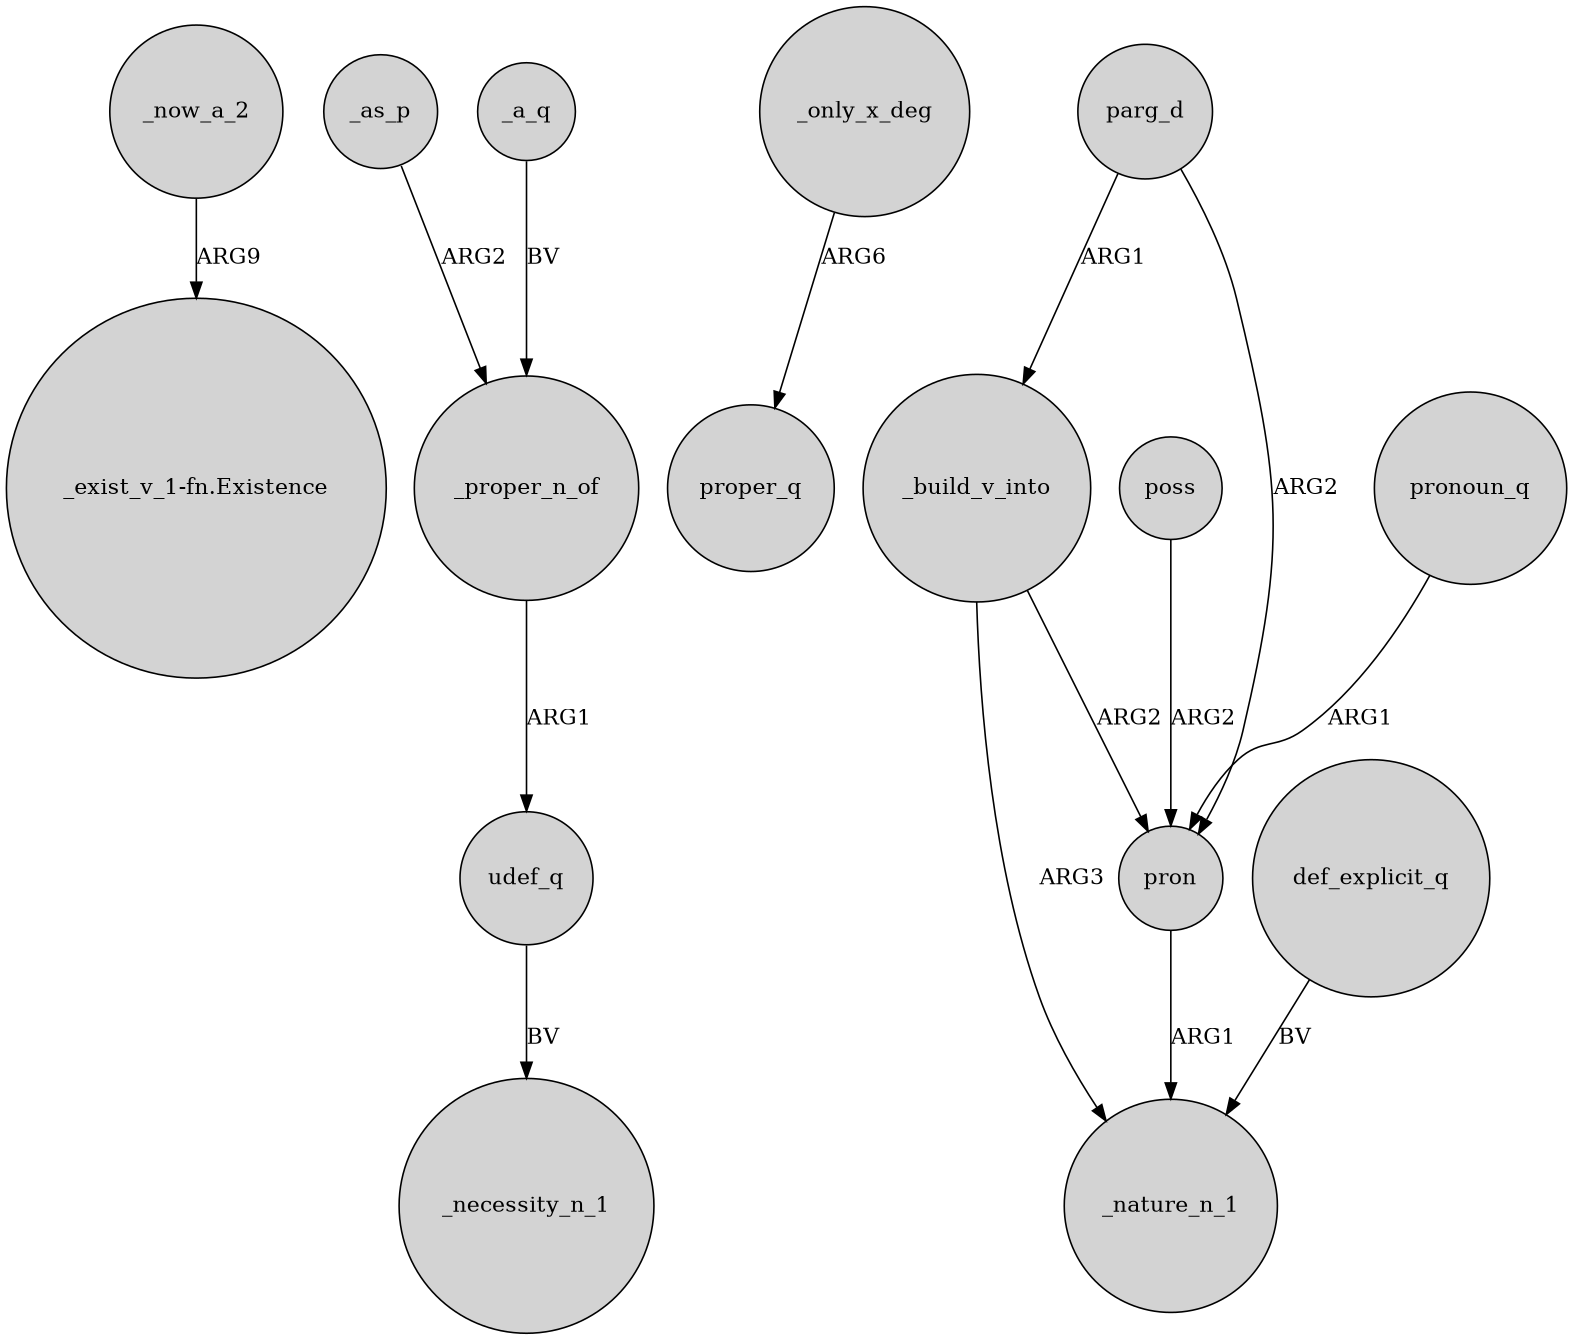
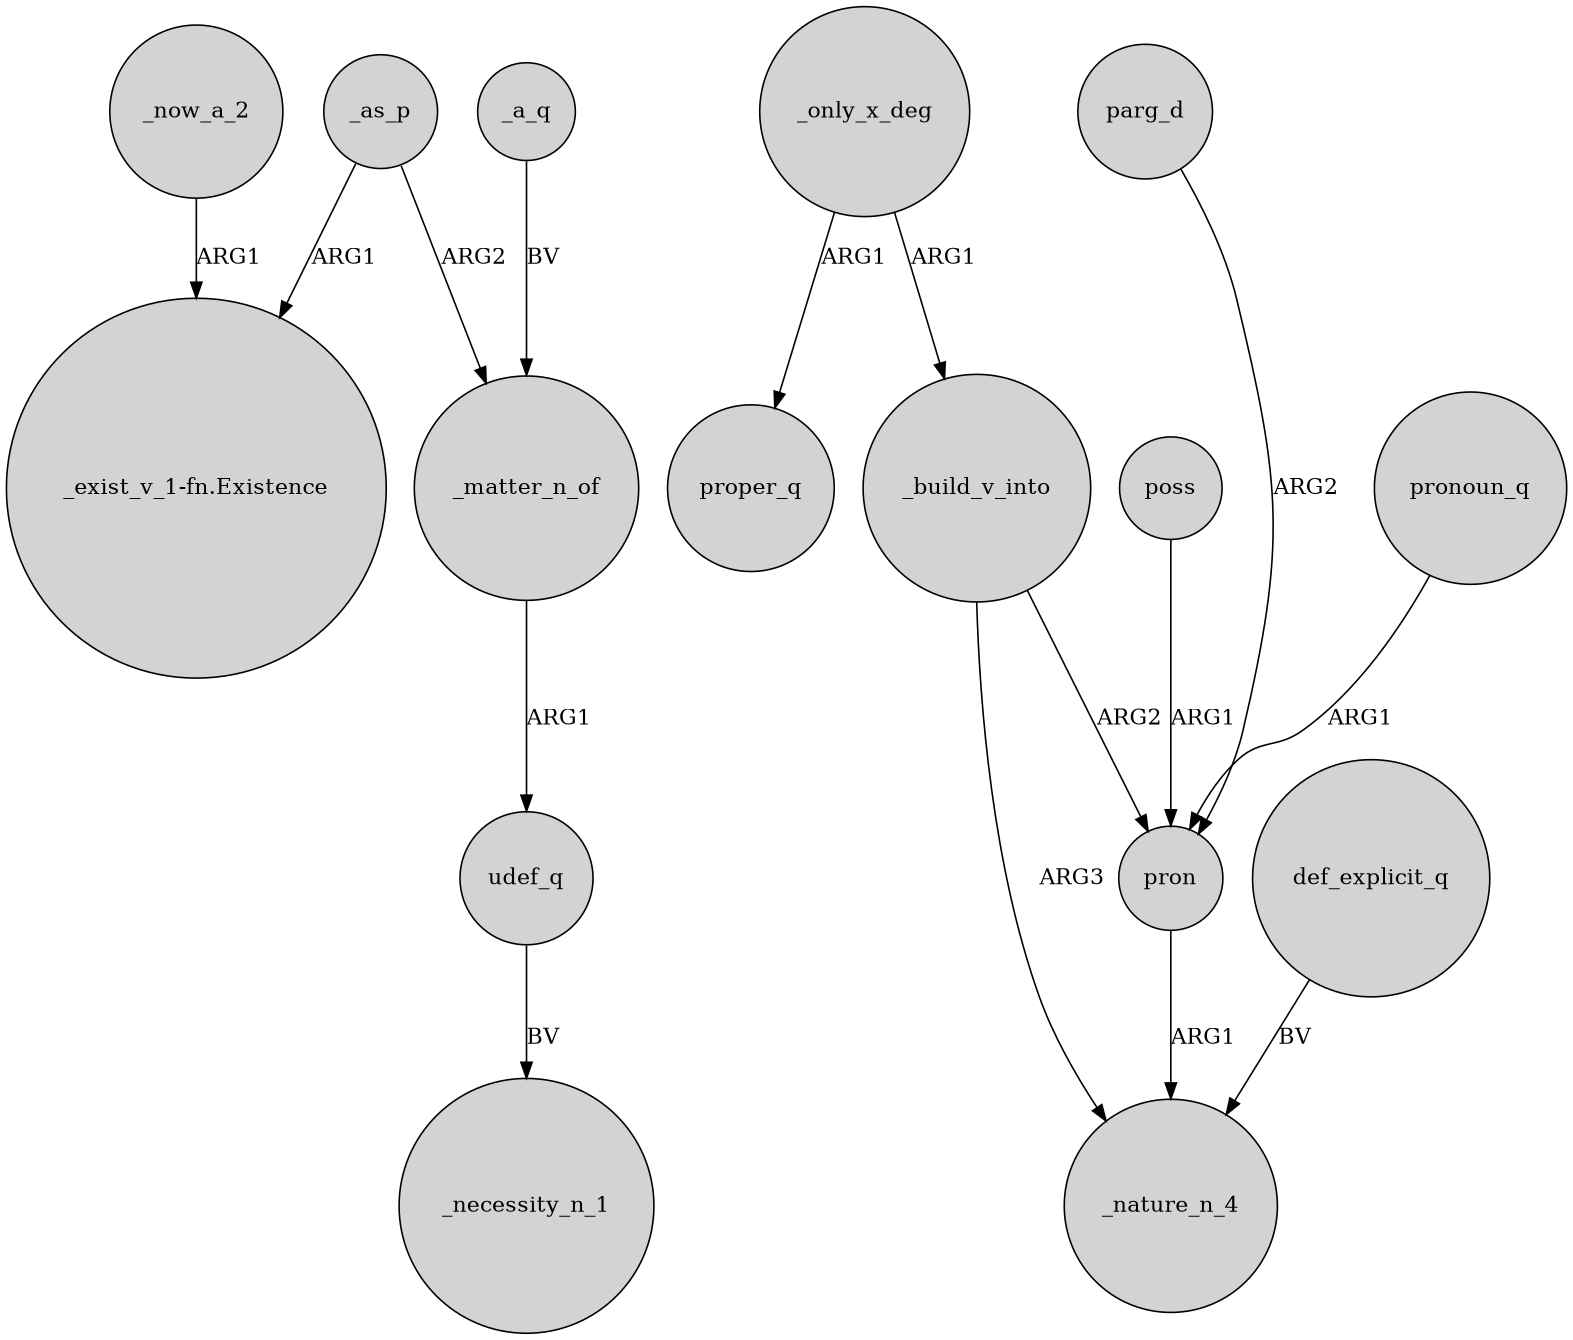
none -> (321, 233)
(229, 258) -> (229, 258)
(854, 258) -> (854, 258)
(1074, 271) -> (917, 288)
(527, 488) -> (527, 488)
(1204, 719) -> (1204, 719)
(1171, 1206) -> (1171, 1206)
